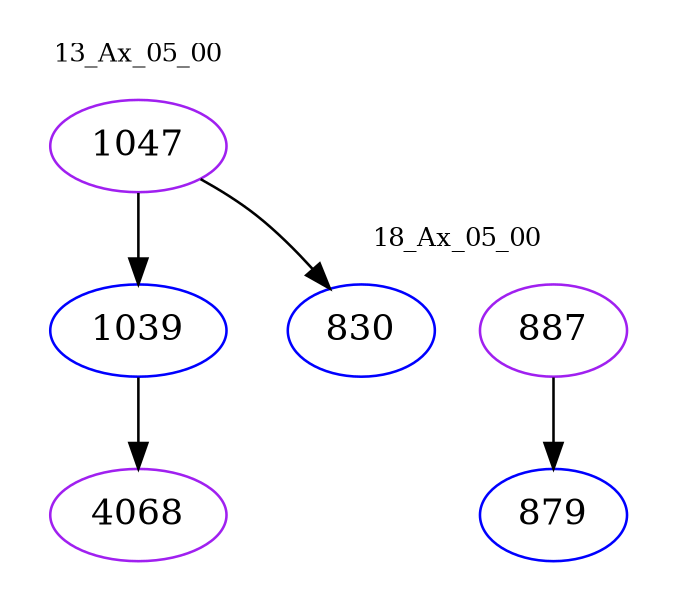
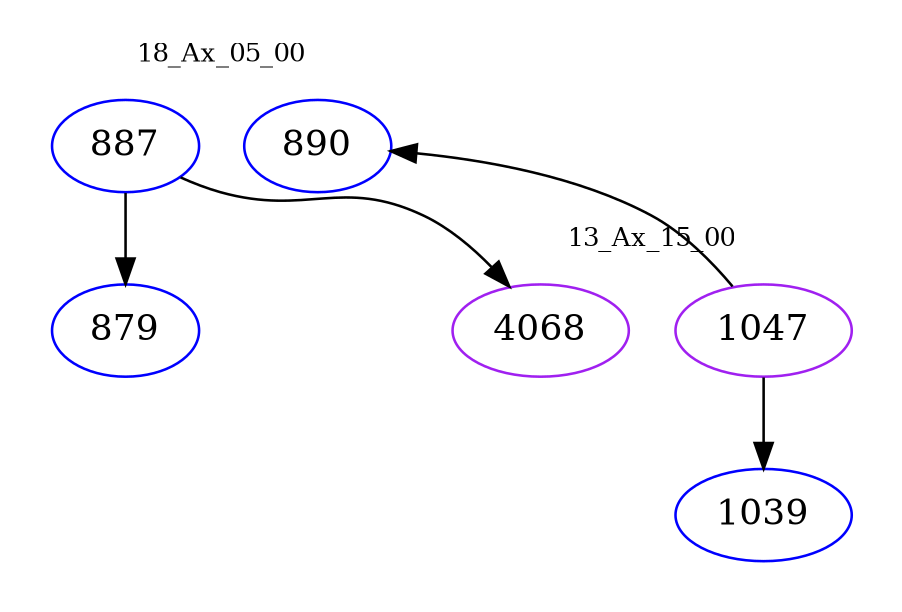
(138, 55) -> (652, 240)
(361, 331) -> (318, 146)
(554, 331) -> (126, 146)
(138, 410) -> (345, 198)
